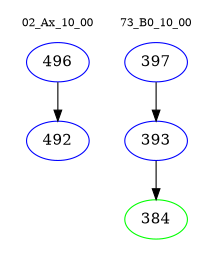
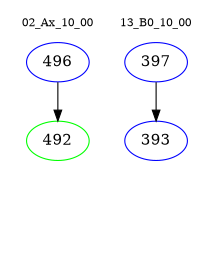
(156, 23) -> (156, 23)
(58, 141) -> (58, 141)
(156, 219) -> none
